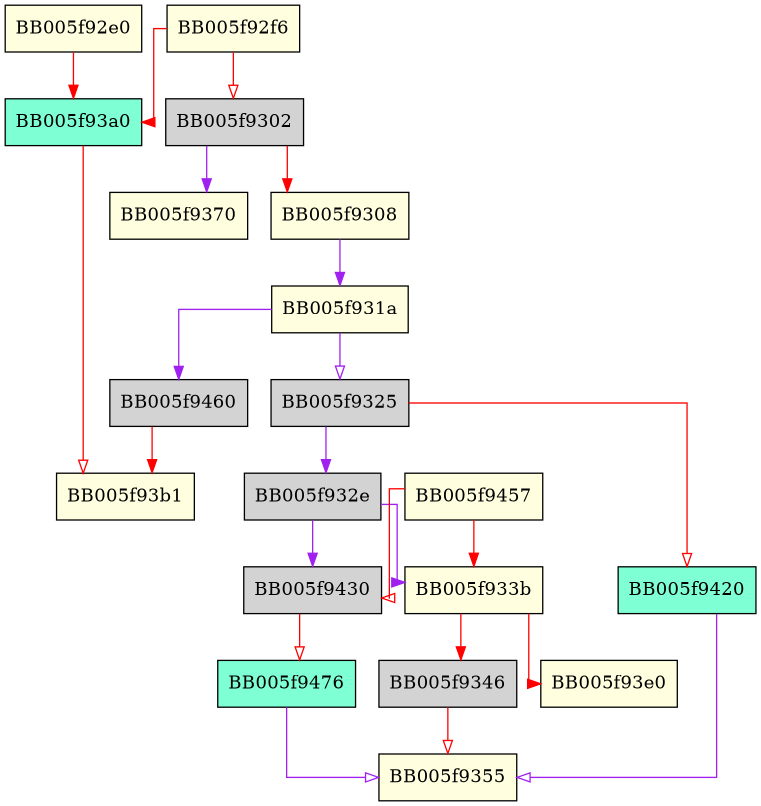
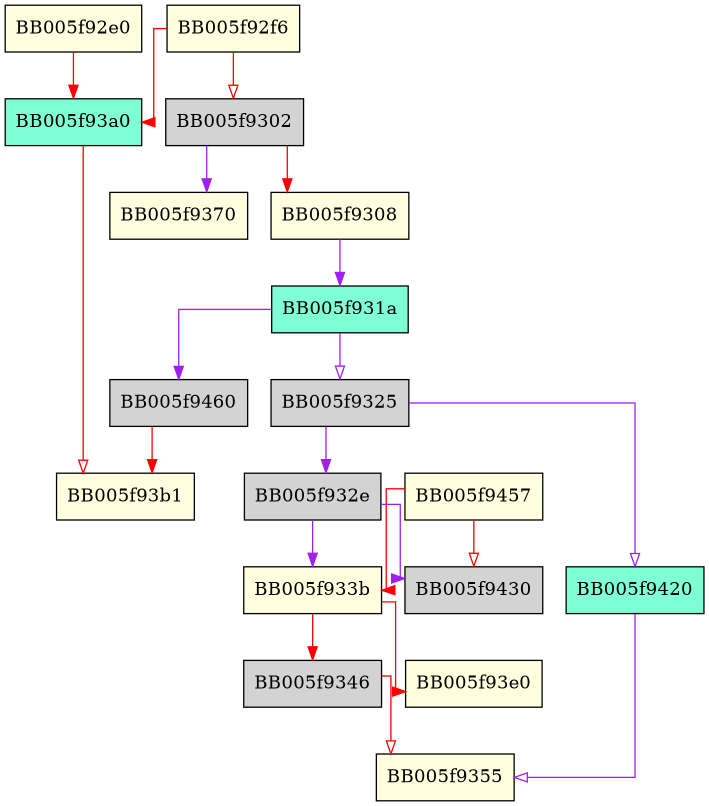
(340, 309) -> (340, 309)
(623, 403) -> (597, 403)
(287, 684) -> none
